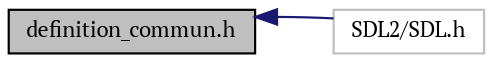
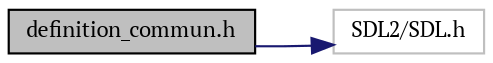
(305, 17) -> (283, 46)
